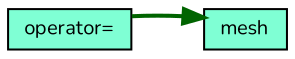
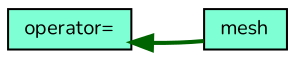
(158, 16) -> (178, 43)
